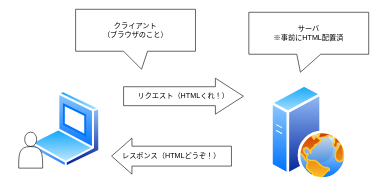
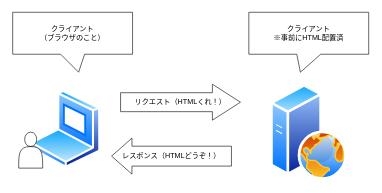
(309, 33) -> (309, 33)
(135, 39) -> (72, 42)
(183, 96) -> (180, 102)
